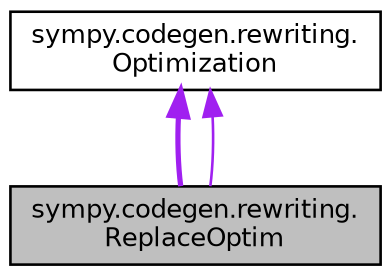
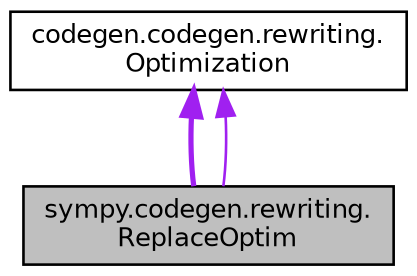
(196, 51) -> (209, 51)
